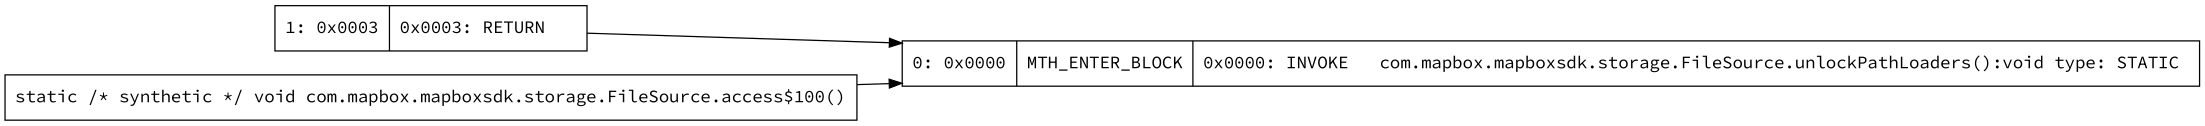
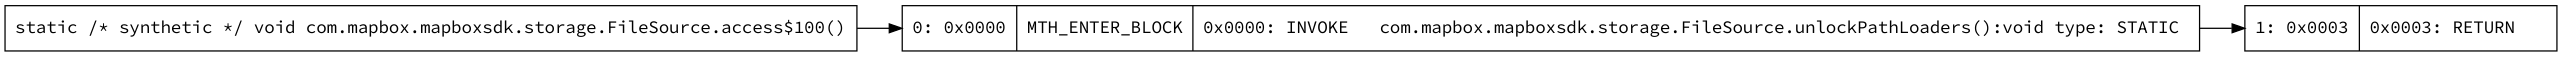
(738, 38) -> (2216, 28)
